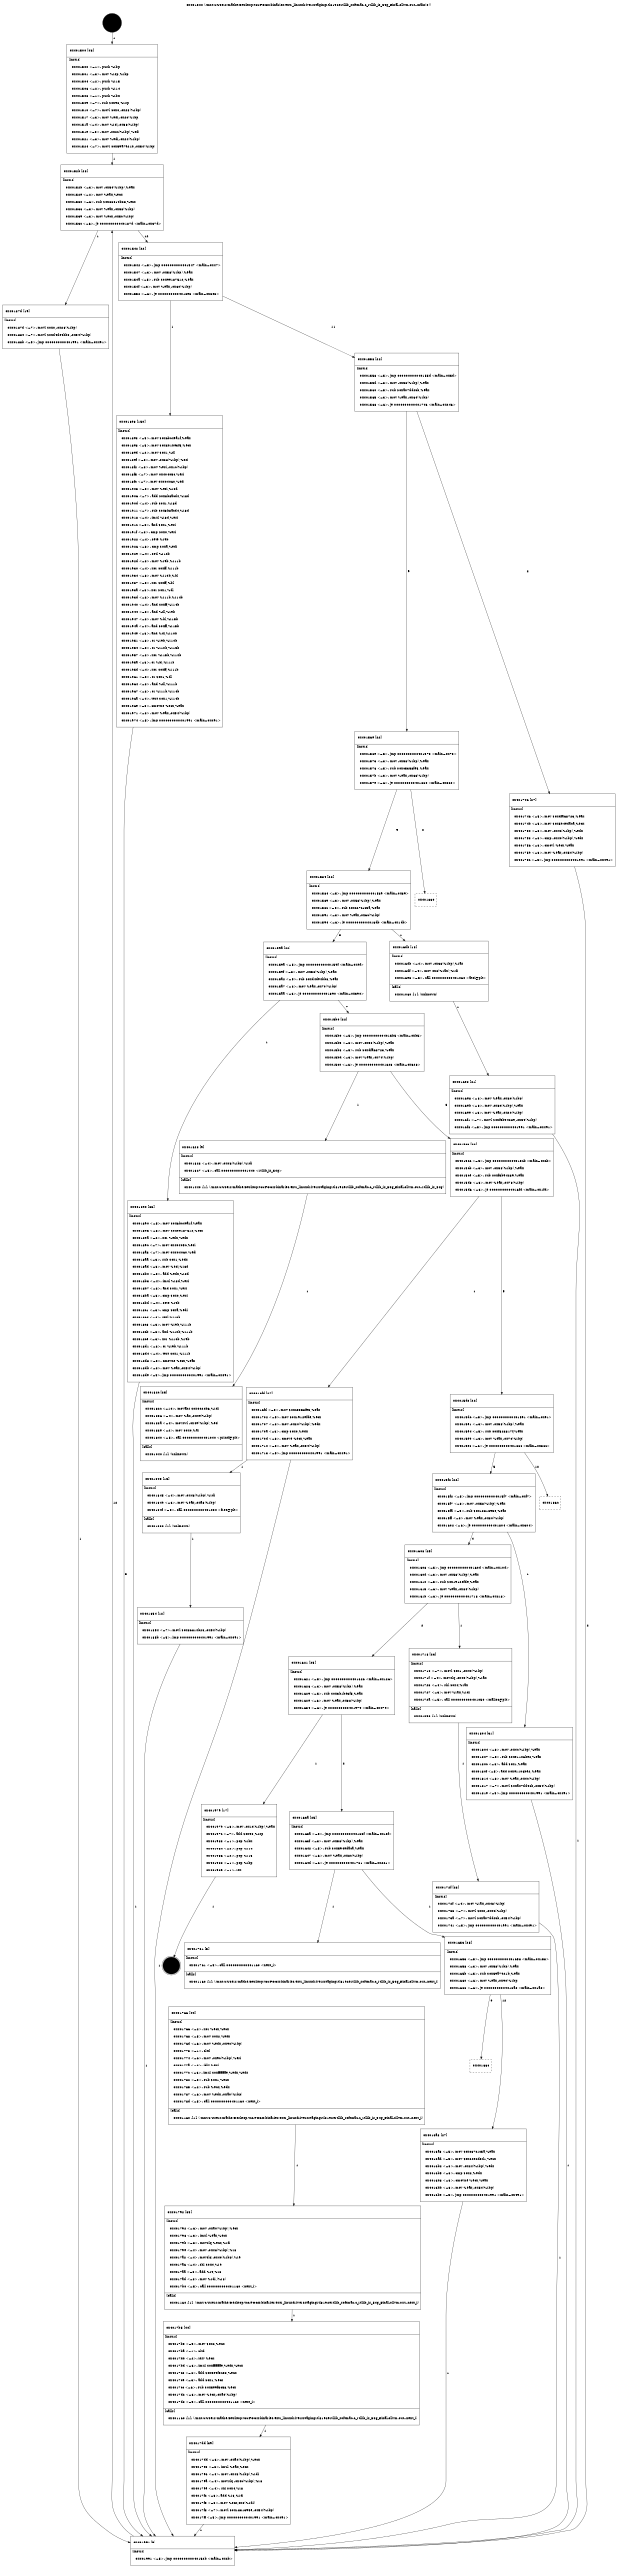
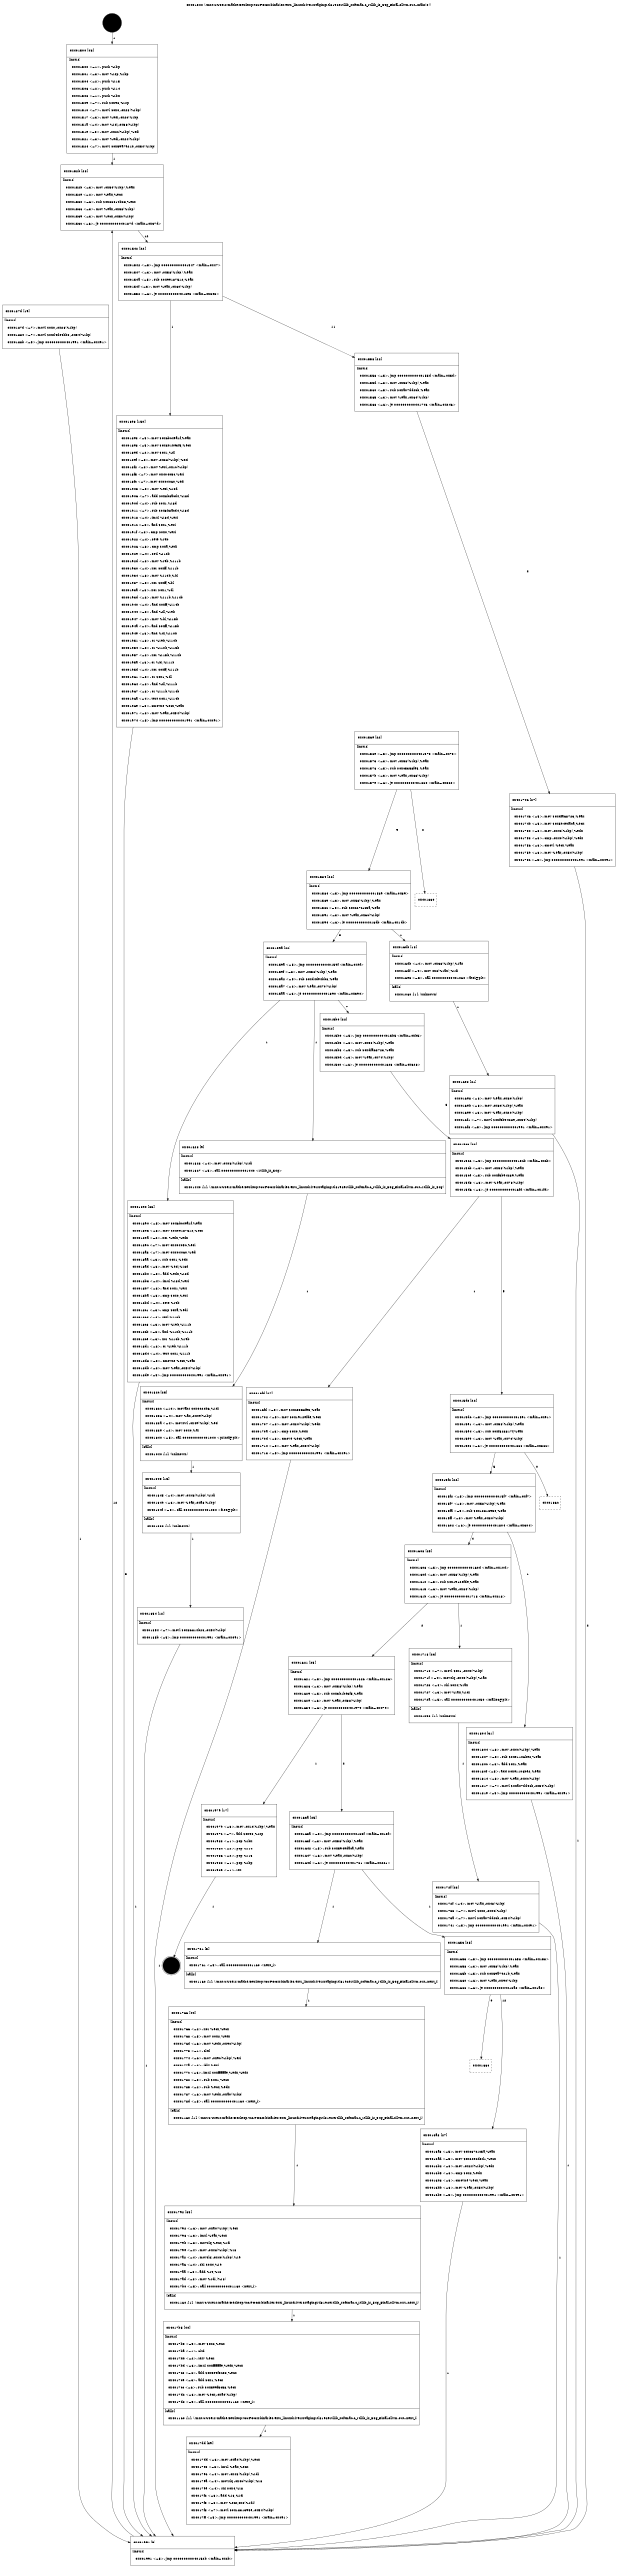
(82, 267) -> none
(407, 570) -> none
(342, 1105) -> (314, 1069)
(240, 1466) -> (191, 1466)
(537, 1467) -> (537, 1467)
none -> (308, 1996)
(200, 2529) -> none
